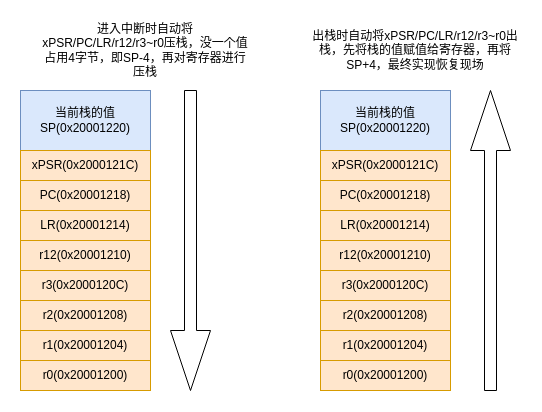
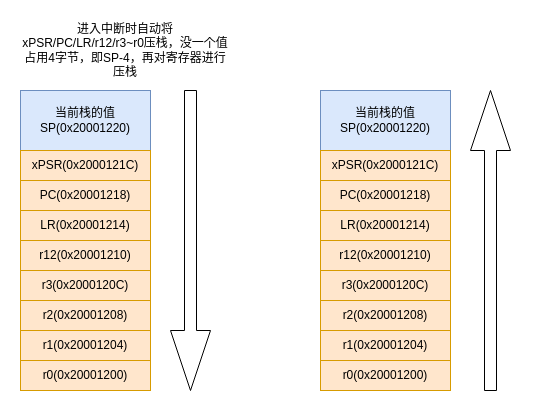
(146, 51) -> (126, 51)
(416, 51) -> none
